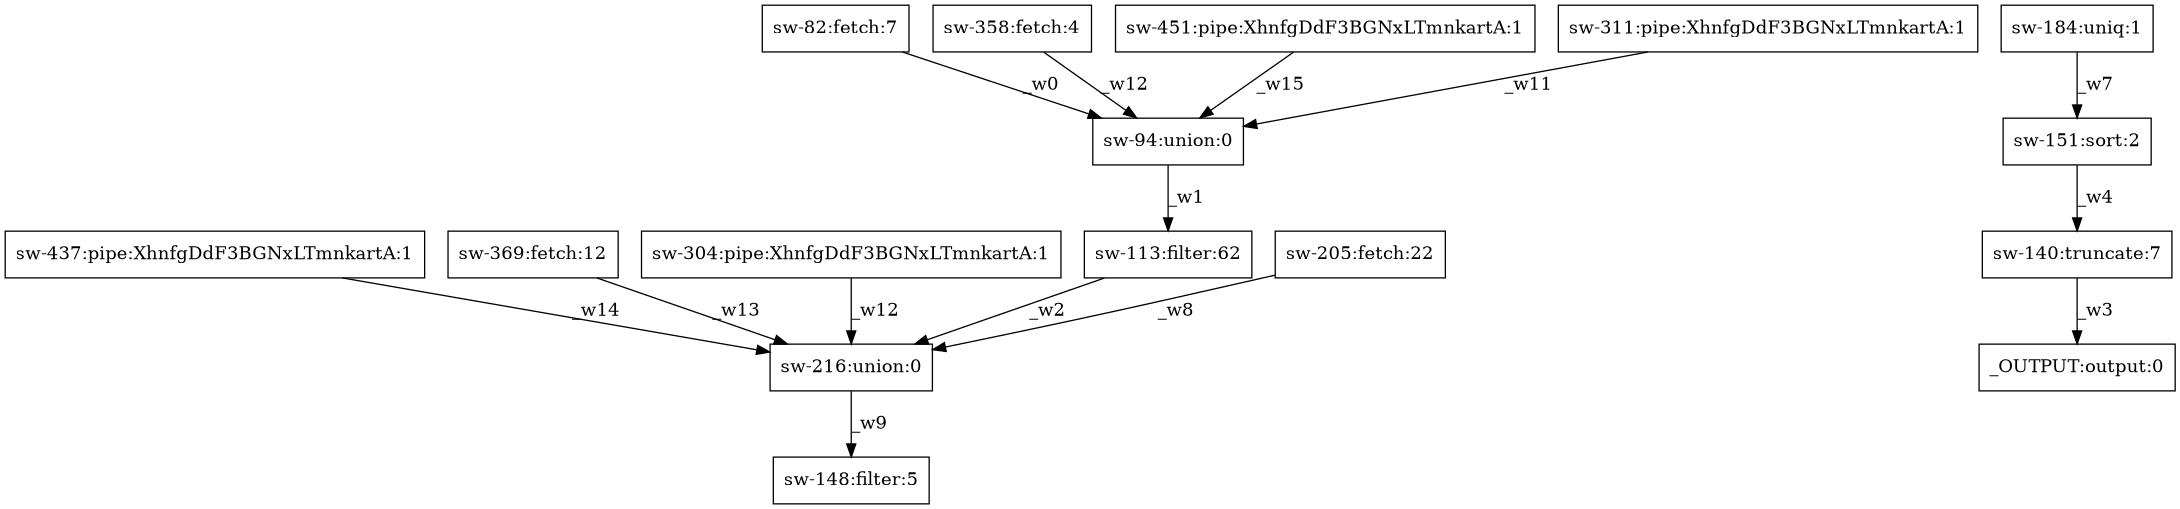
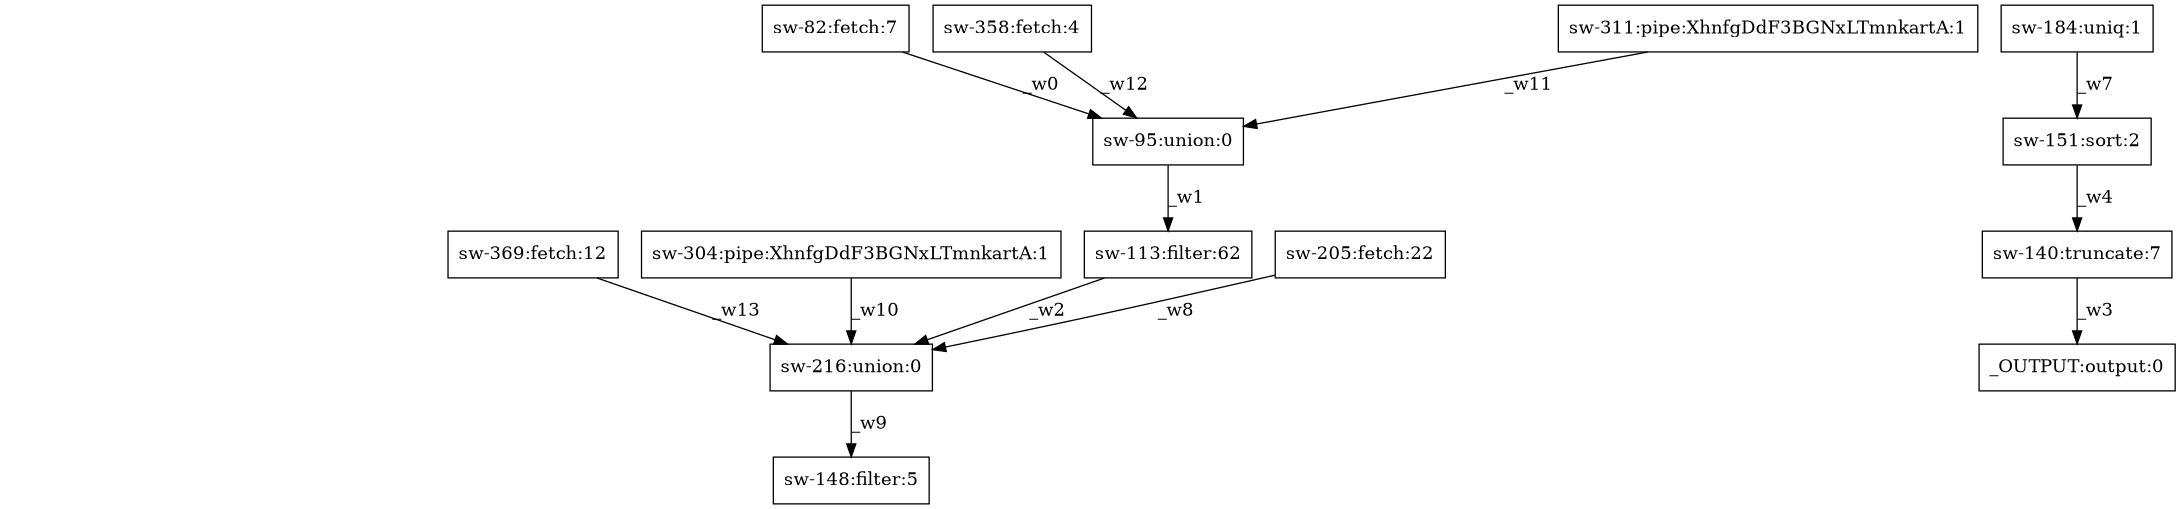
(1325, 29) -> none
(1168, 142) -> (1168, 142)
(215, 255) -> none
(875, 311) -> (875, 311)
